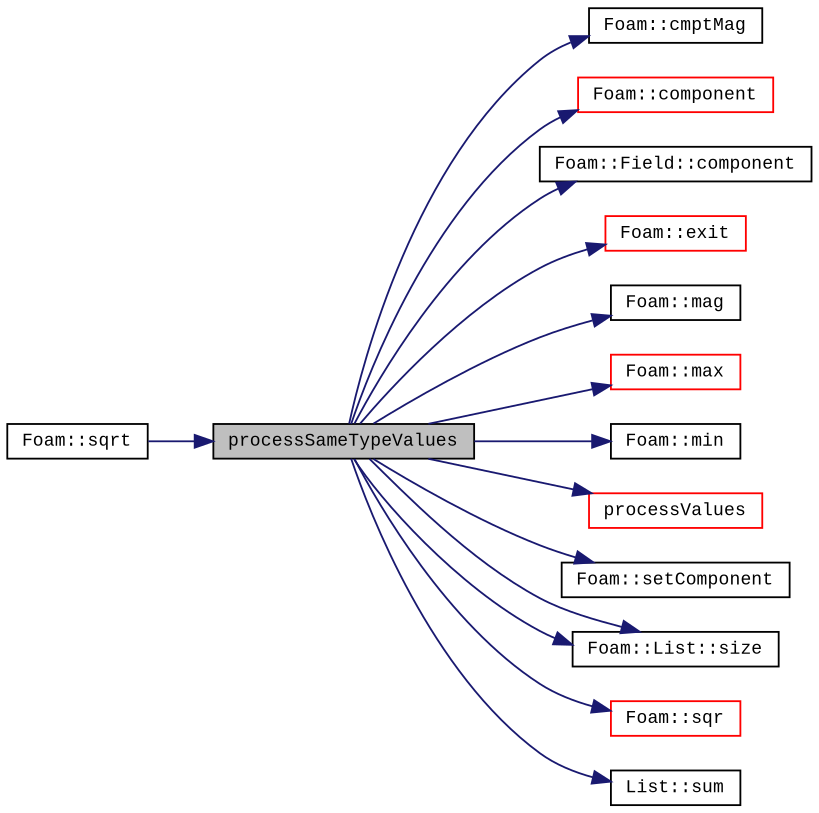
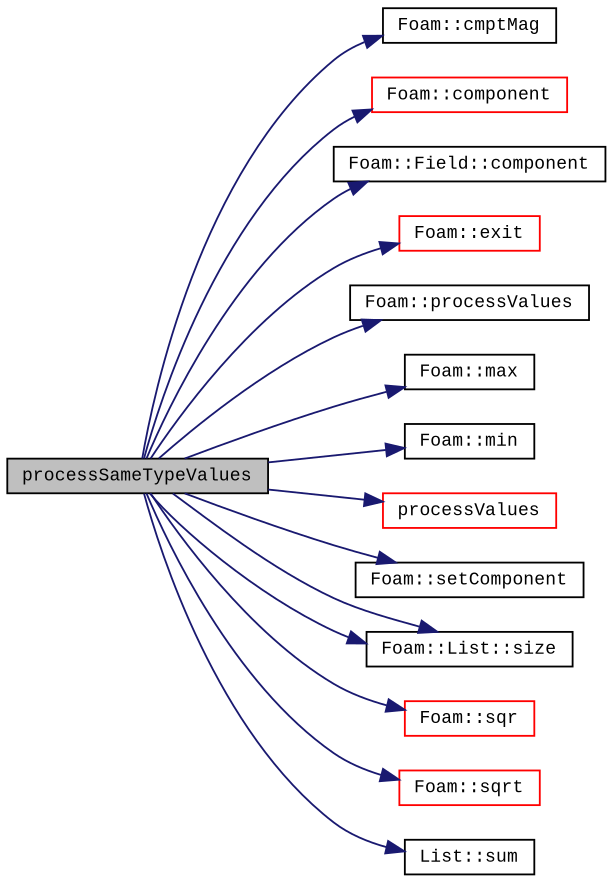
(676, 303) -> (470, 303)
(676, 372) -> (470, 372)
(78, 441) -> (470, 788)
(171, 441) -> (239, 657)
